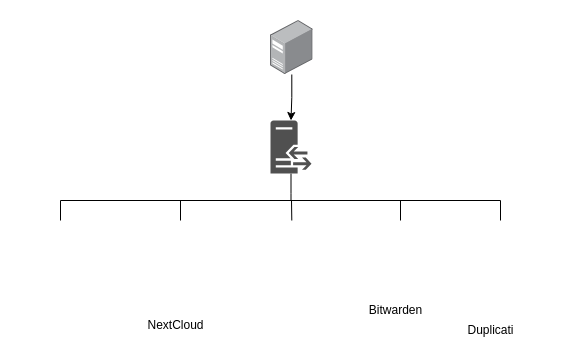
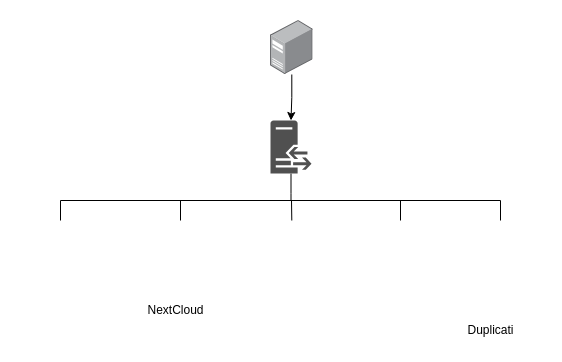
(396, 311) -> none
(176, 326) -> (176, 311)
